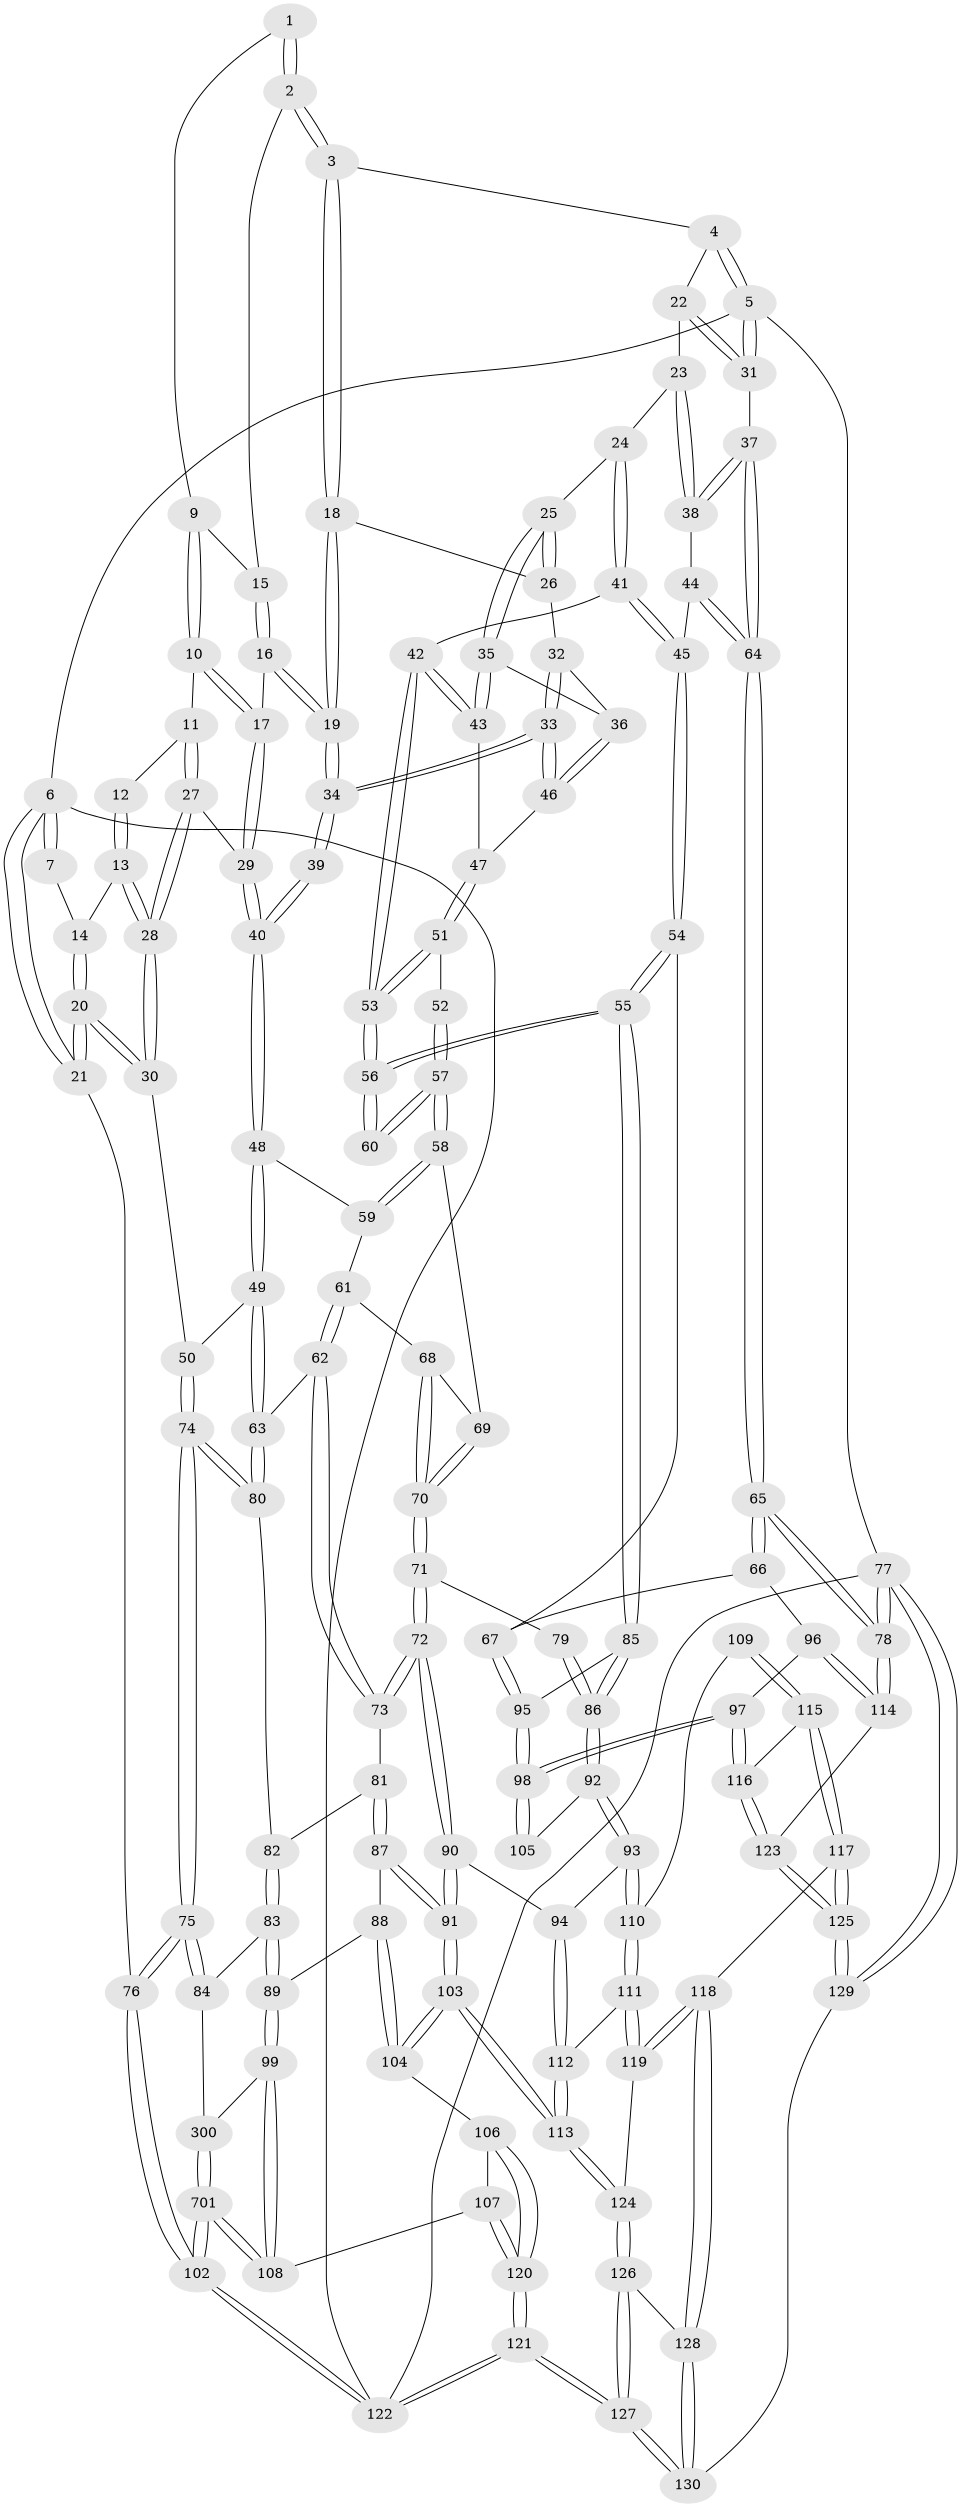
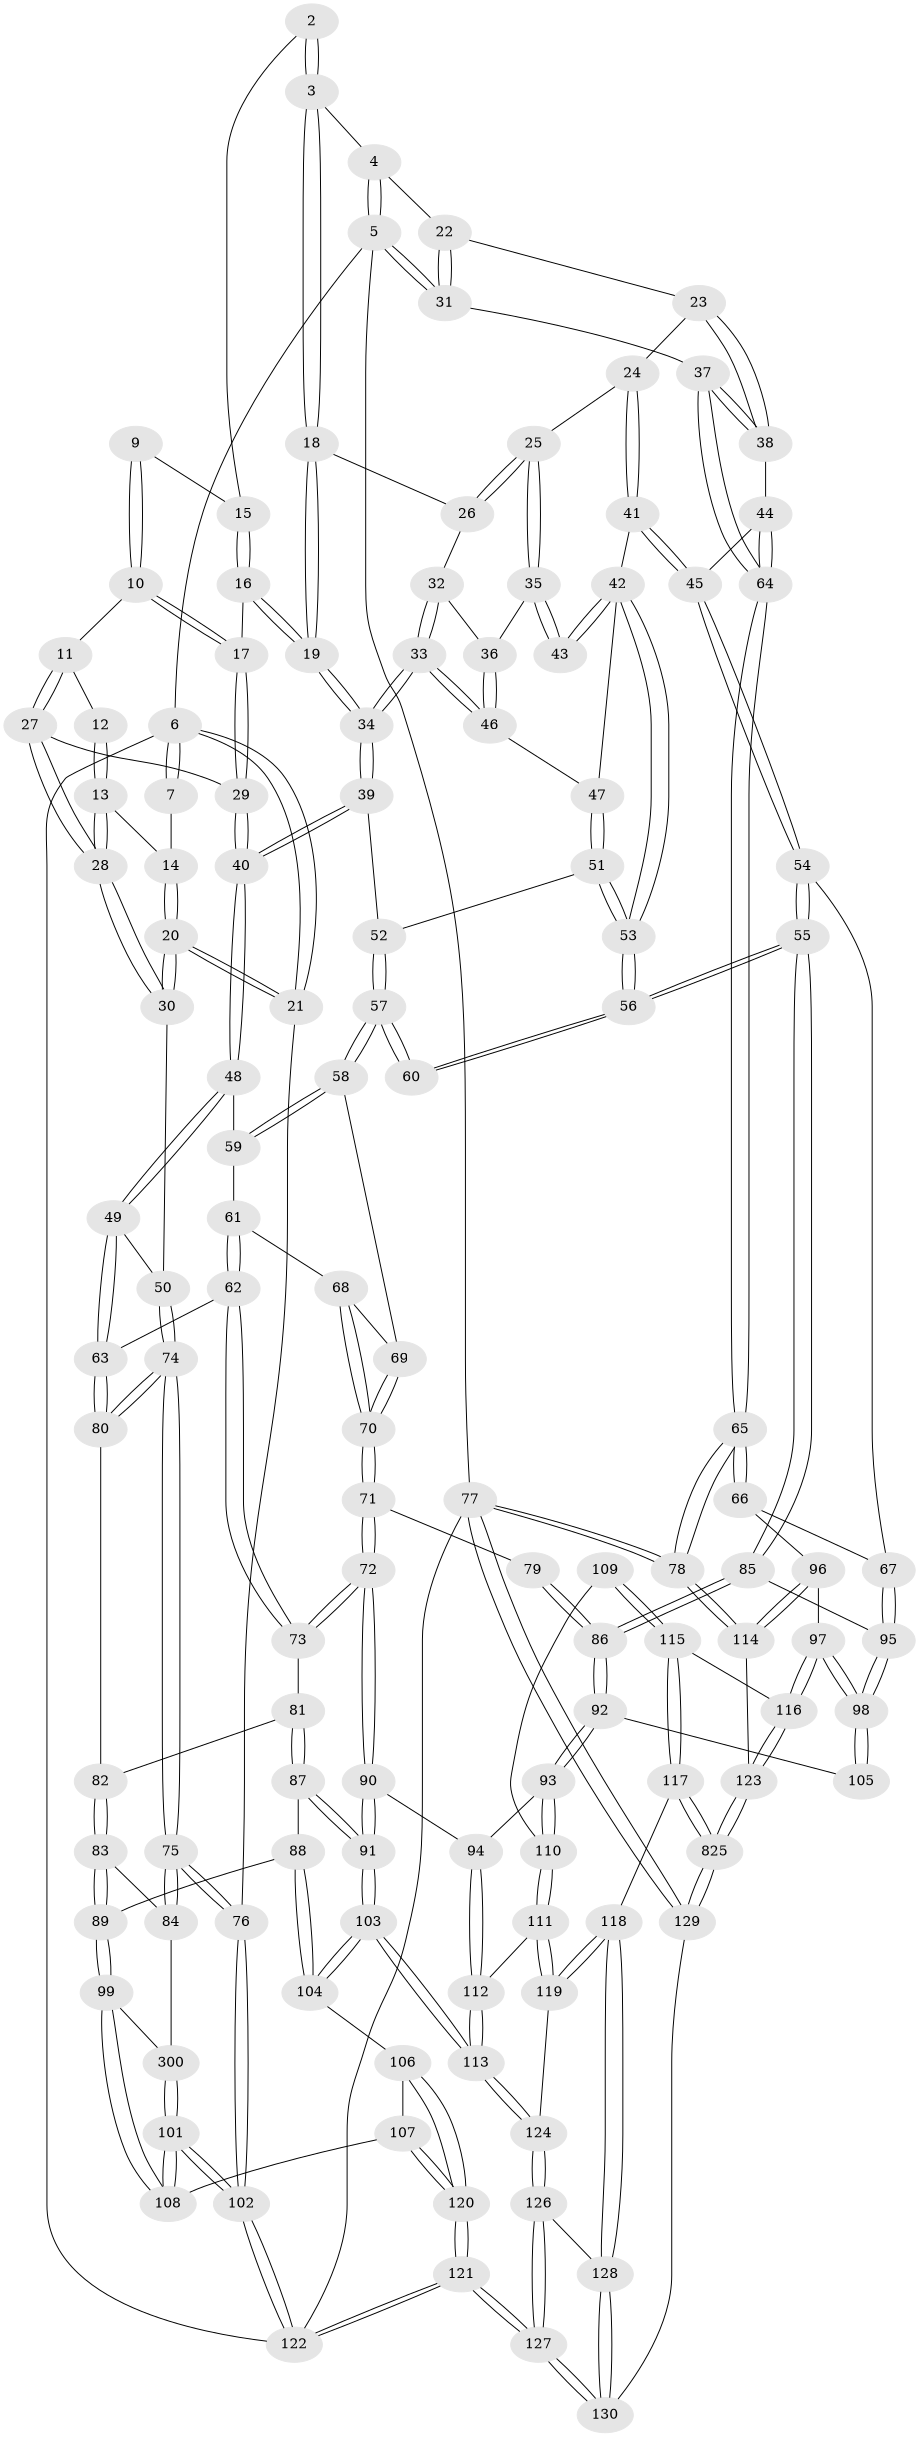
(290, 22) -> none
(479, 796) -> (608, 690)
none -> (373, 866)
(842, 1922) -> (715, 1852)
(204, 2204) -> (171, 2134)
